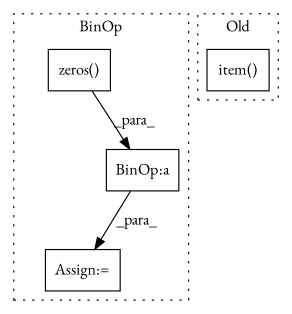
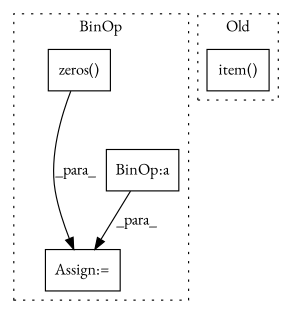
(108, 115) -> (54, 165)
